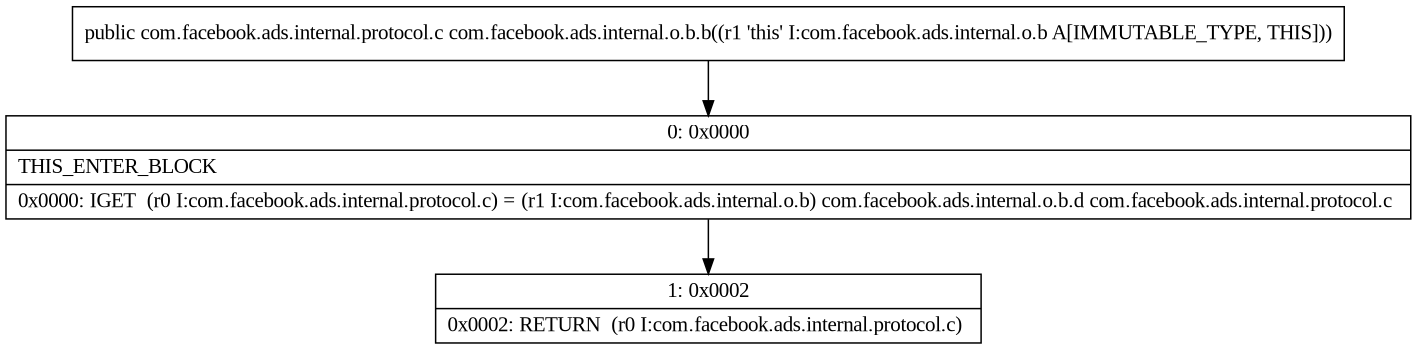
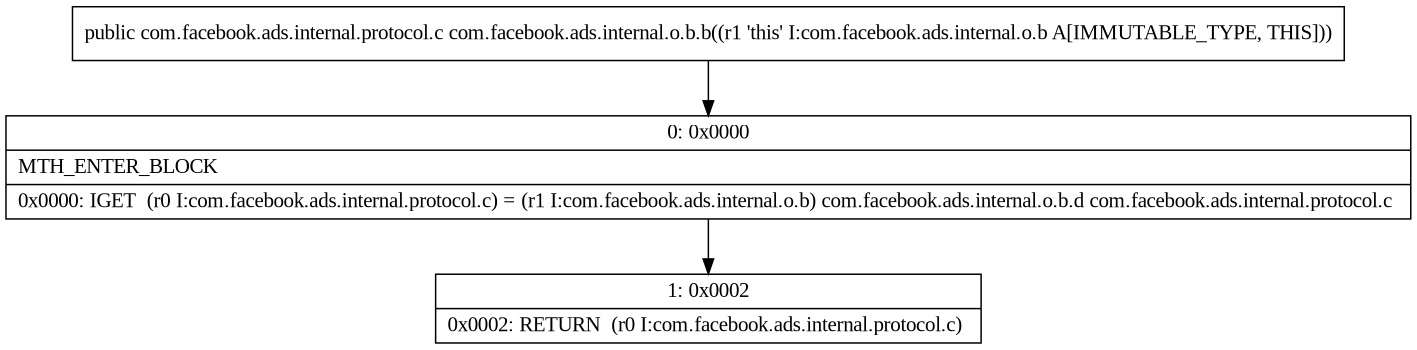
(117, 167) -> (118, 167)
